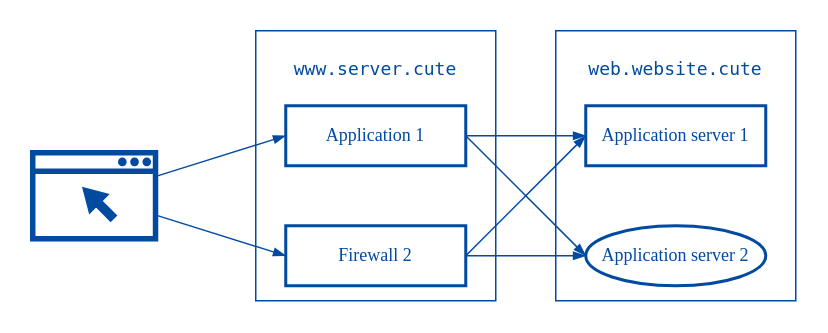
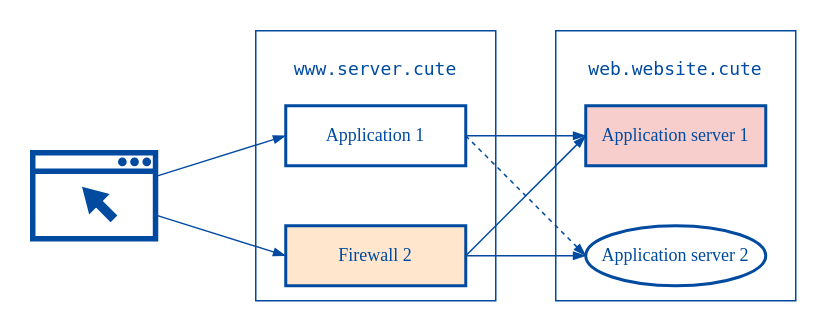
(676, 136) -> (676, 136)
(521, 191) -> (521, 191)
(376, 256) -> (376, 256)
